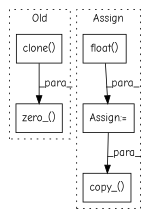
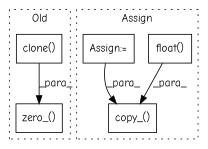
(106, 79) -> (153, 80)
